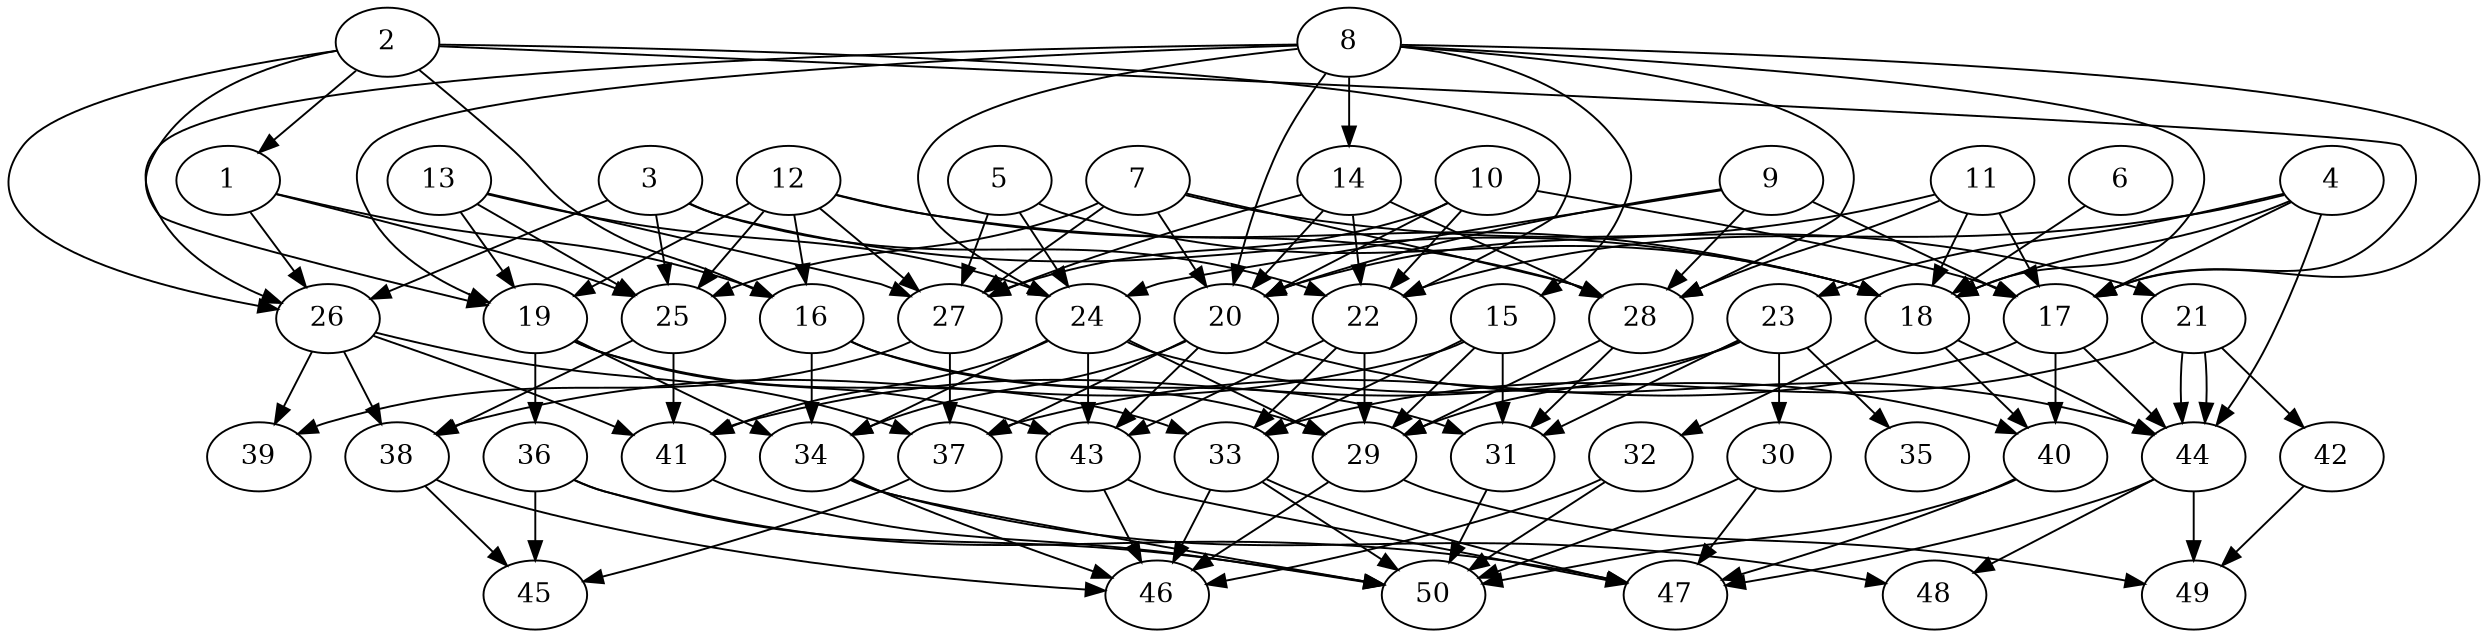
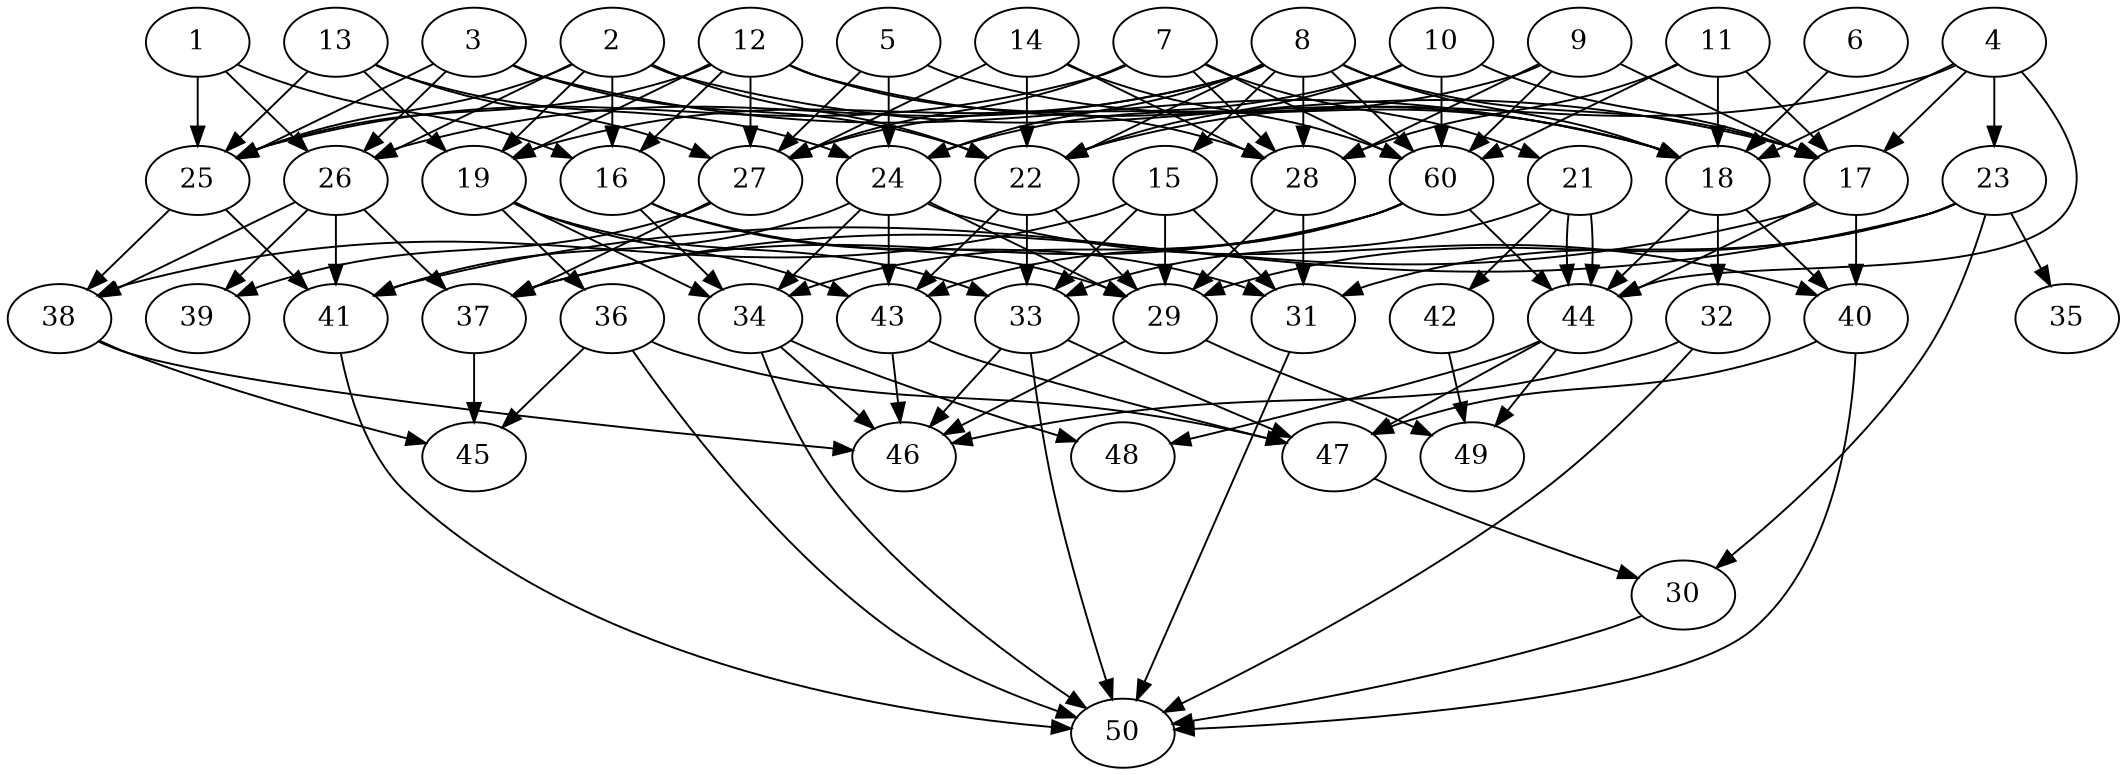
(1349, 104) -> (1174, 107)
(305, 114) -> (415, 110)
(1226, 319) -> (1442, 180)
(1733, 518) -> (1508, 532)
